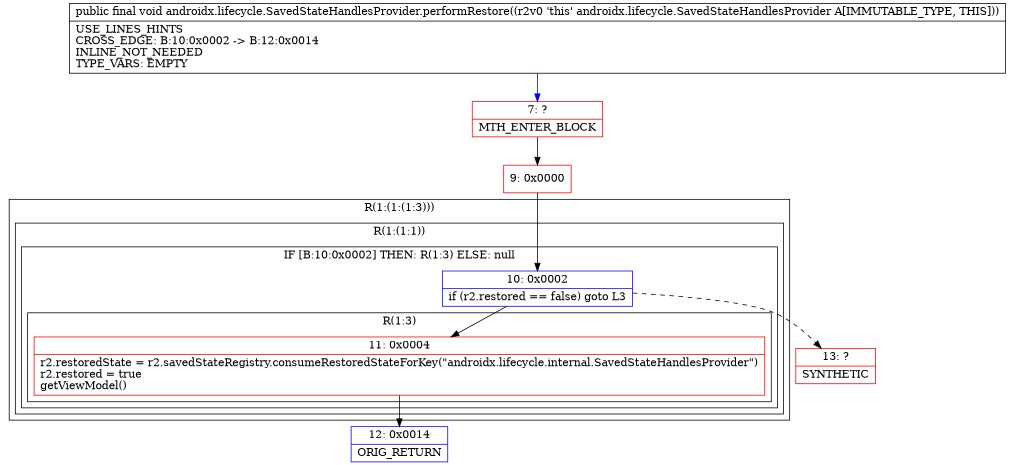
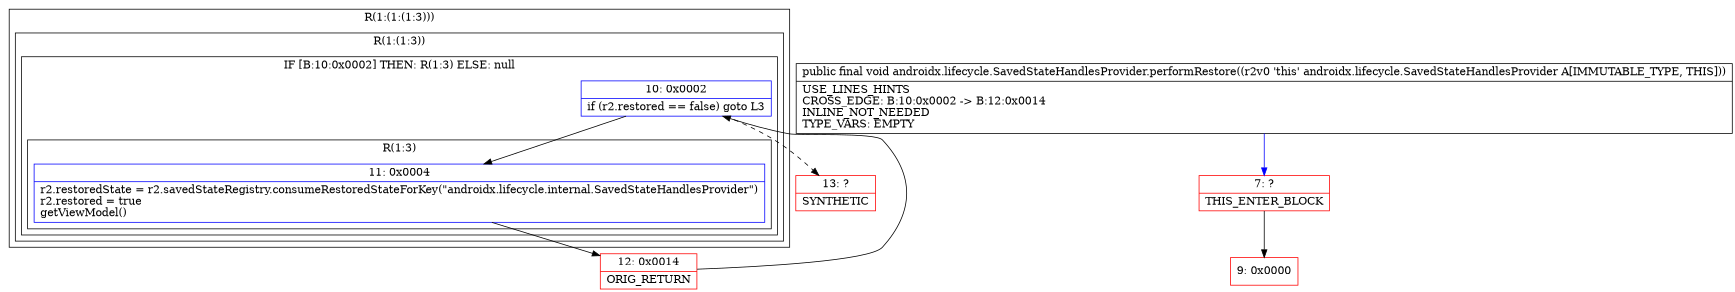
(537, 128) -> (1264, 202)
(537, 228) -> (904, 210)
(399, 232) -> (399, 42)
(399, 366) -> (399, 193)
(399, 444) -> (649, 271)
